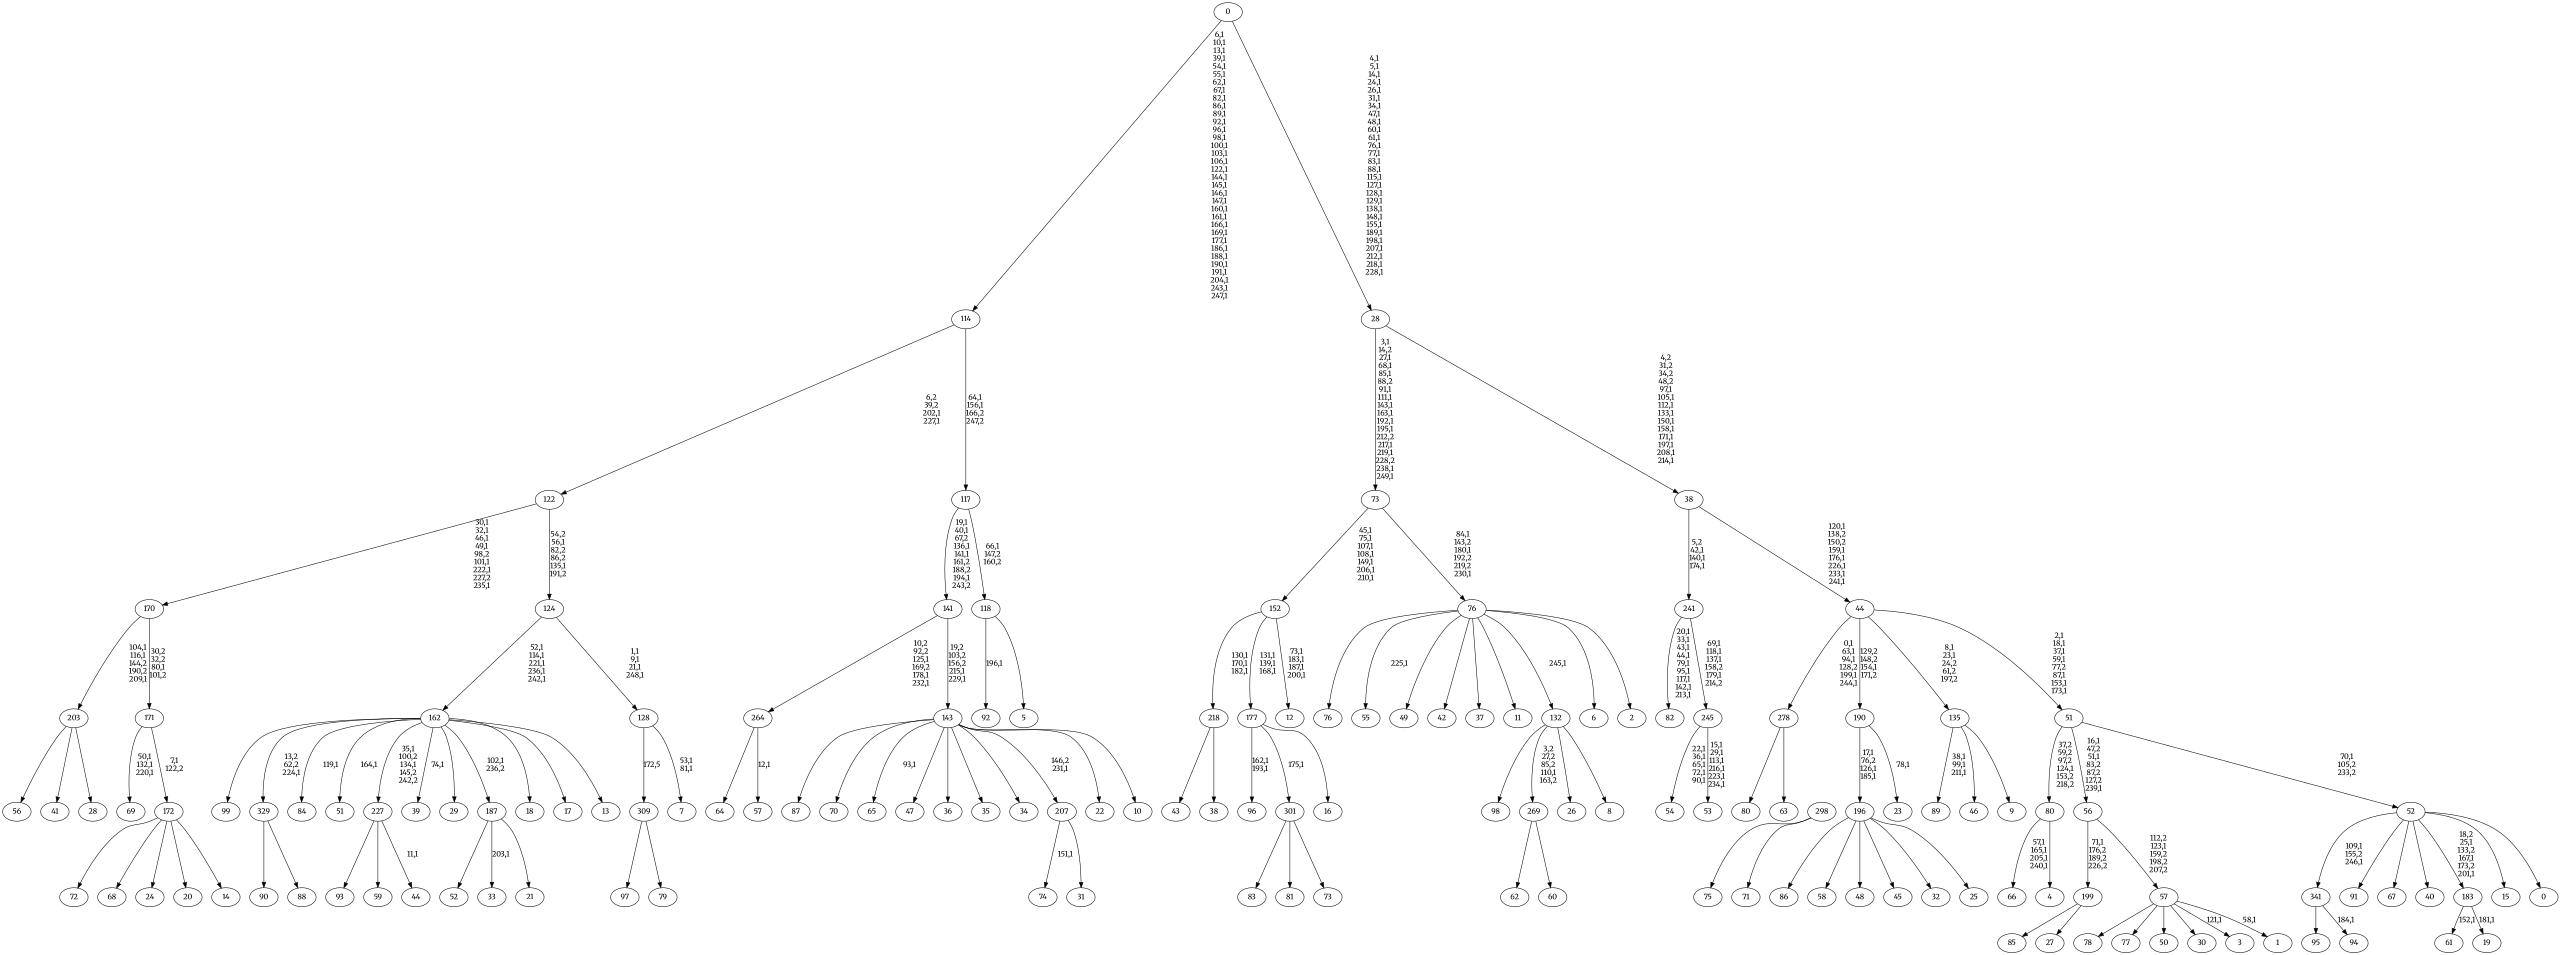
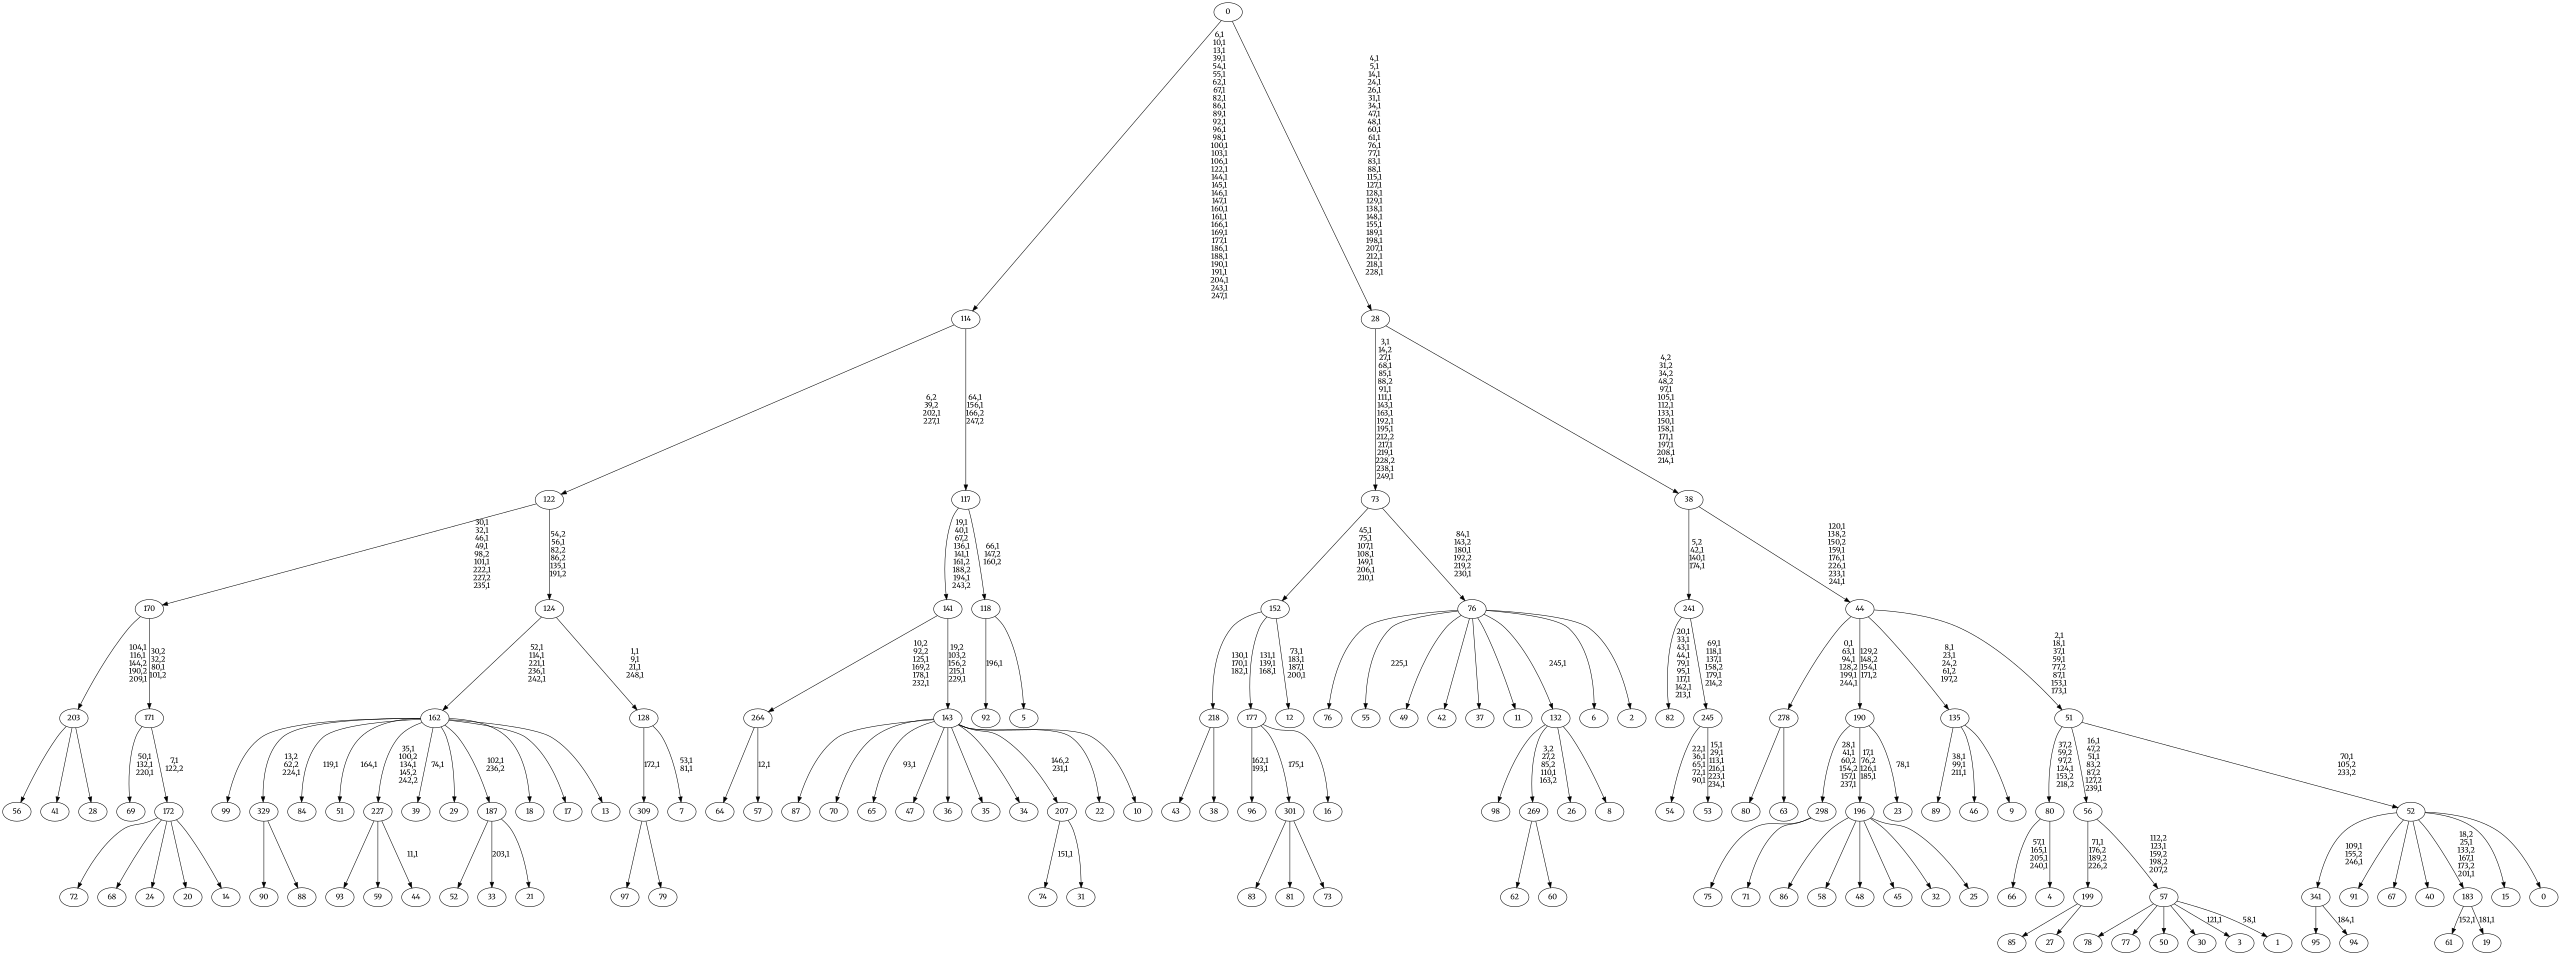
none -> (1830, 758)
(652, 765) -> (652, 765)
